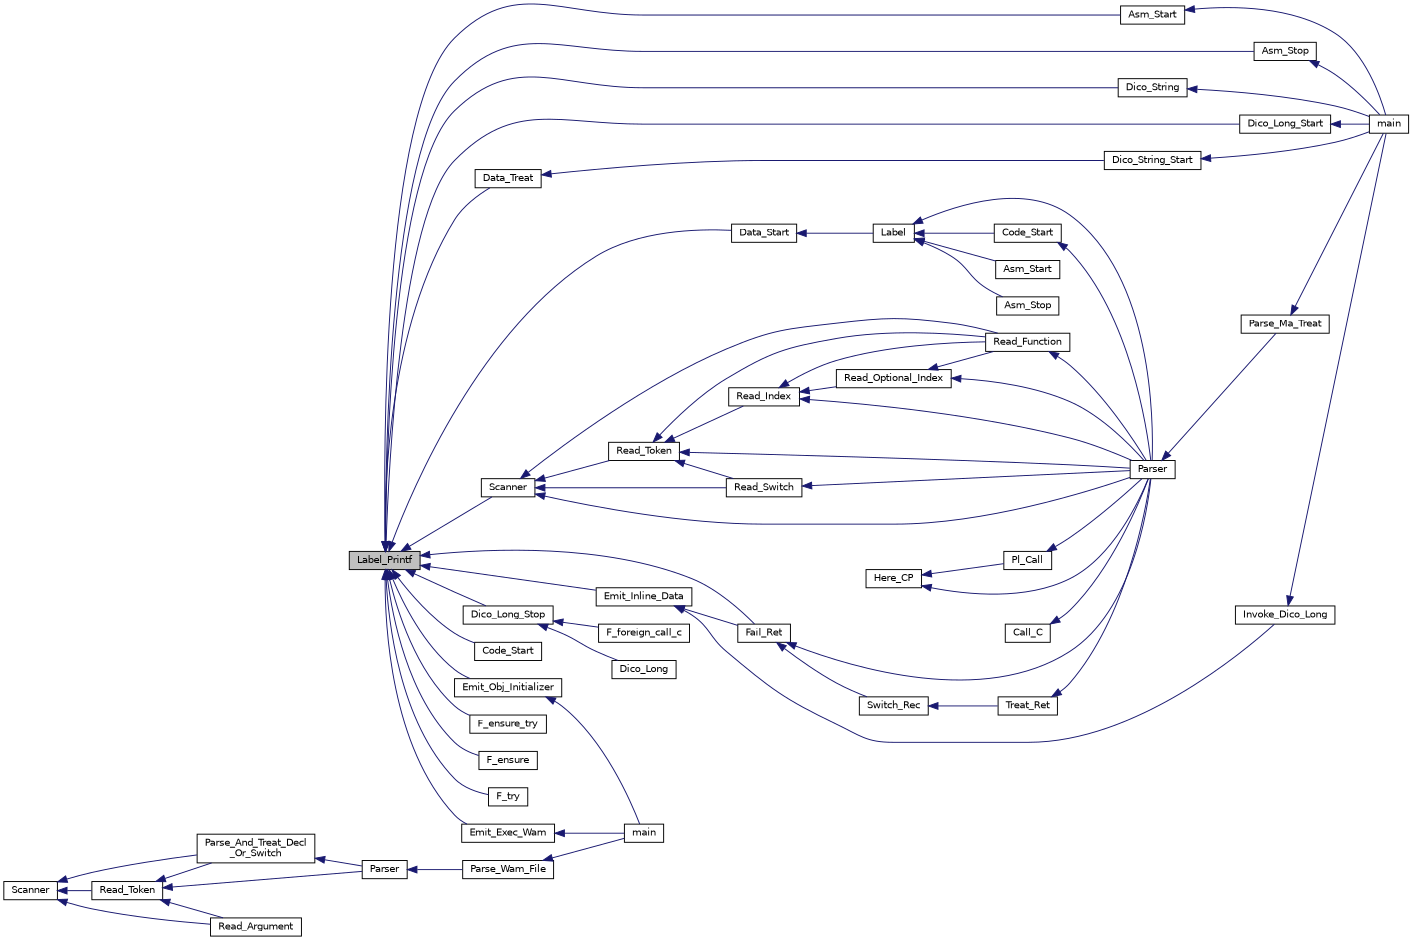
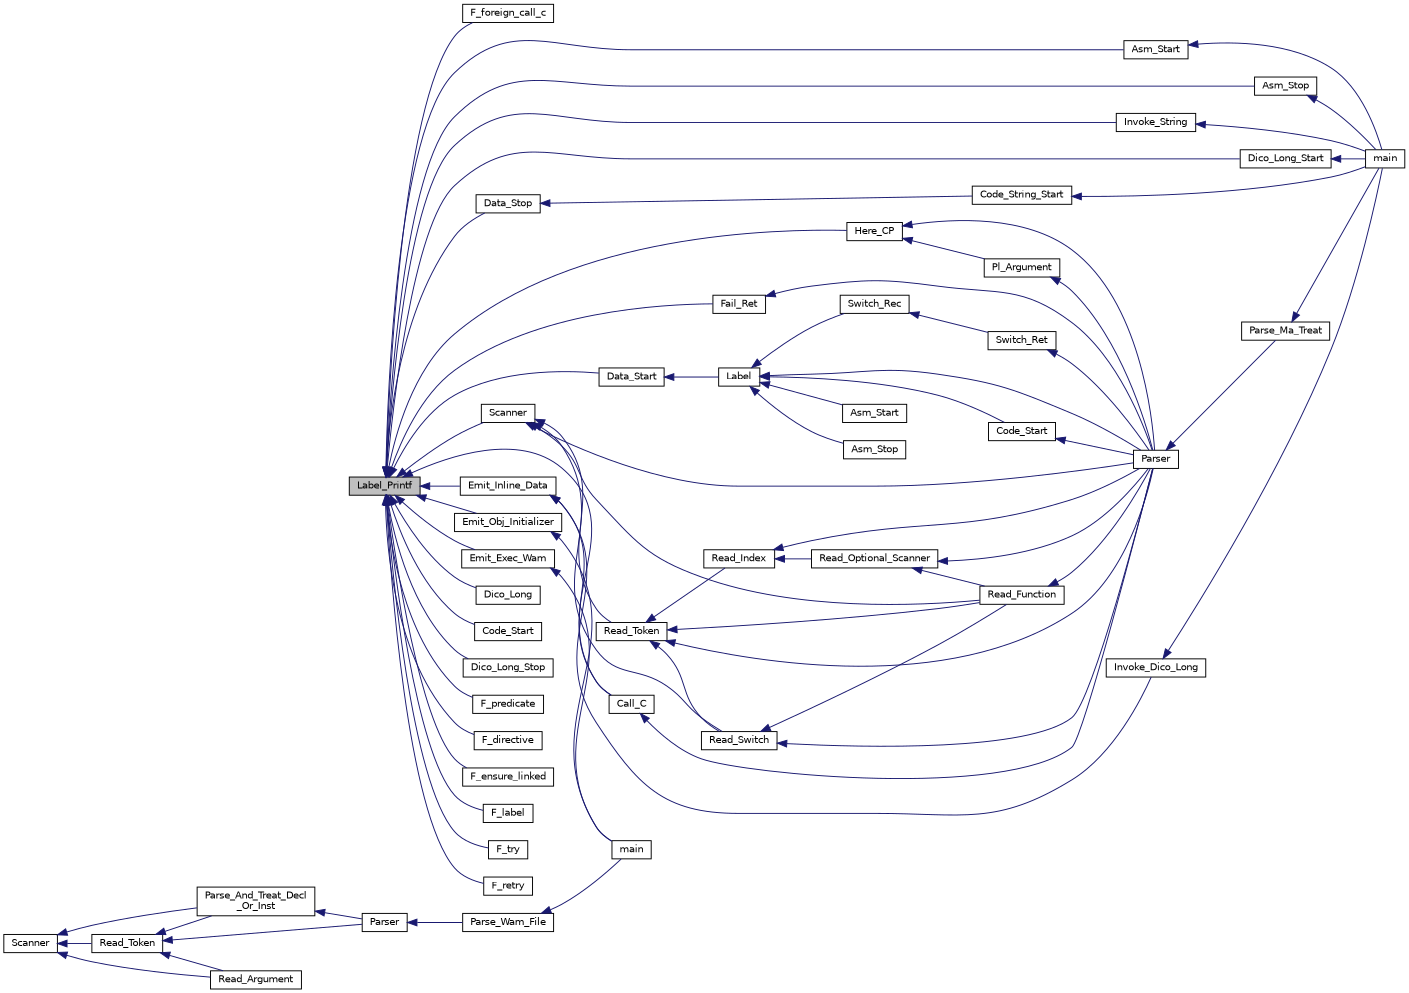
(1153, 88) -> (1156, 122)
(1153, 160) -> (1022, 195)
(508, 179) -> (508, 204)
none -> (569, 271)
(884, 350) -> (884, 673)
(894, 379) -> (875, 559)
none -> (590, 514)
(1028, 560) -> (1022, 268)
(711, 617) -> (581, 599)
(581, 625) -> (422, 123)
(583, 644) -> (429, 553)
(824, 676) -> (800, 334)
none -> (508, 704)
(1028, 706) -> (1022, 341)
(508, 724) -> (508, 777)
none -> (508, 741)
(508, 760) -> (508, 813)
(256, 849) -> (256, 901)
none -> (508, 886)
